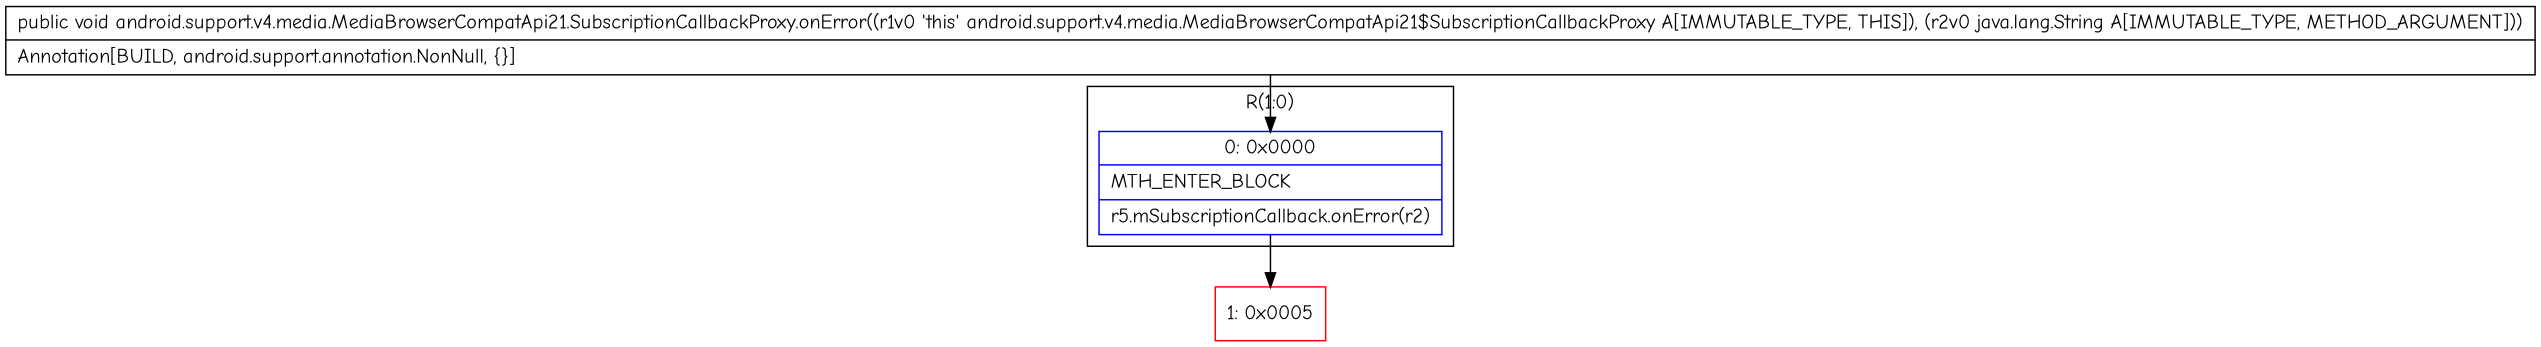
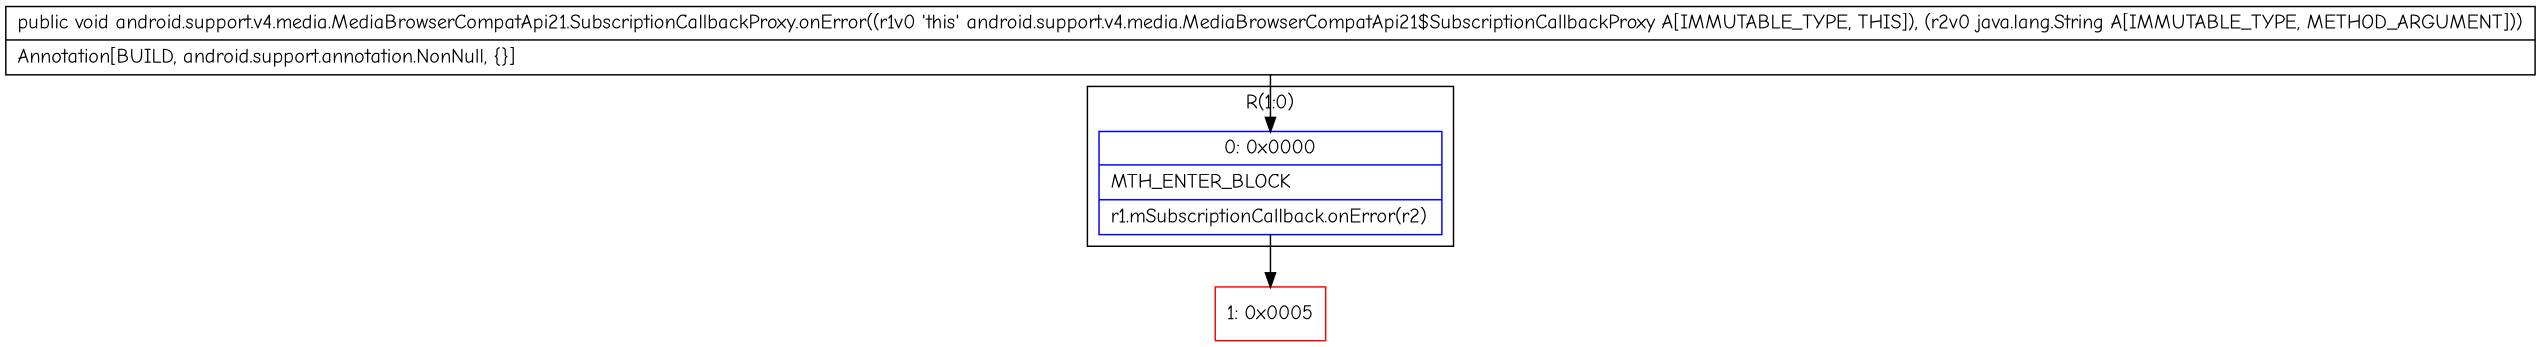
(1270, 216) -> (1269, 216)
